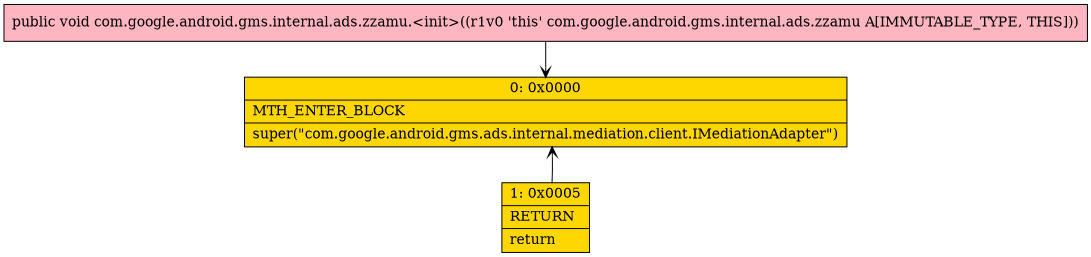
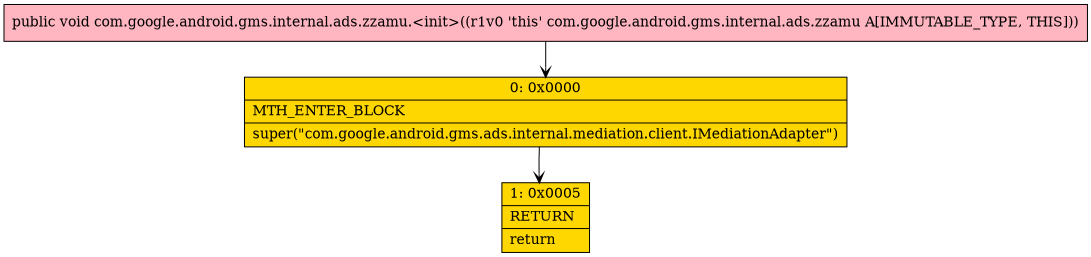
(552, 170) -> (539, 160)
